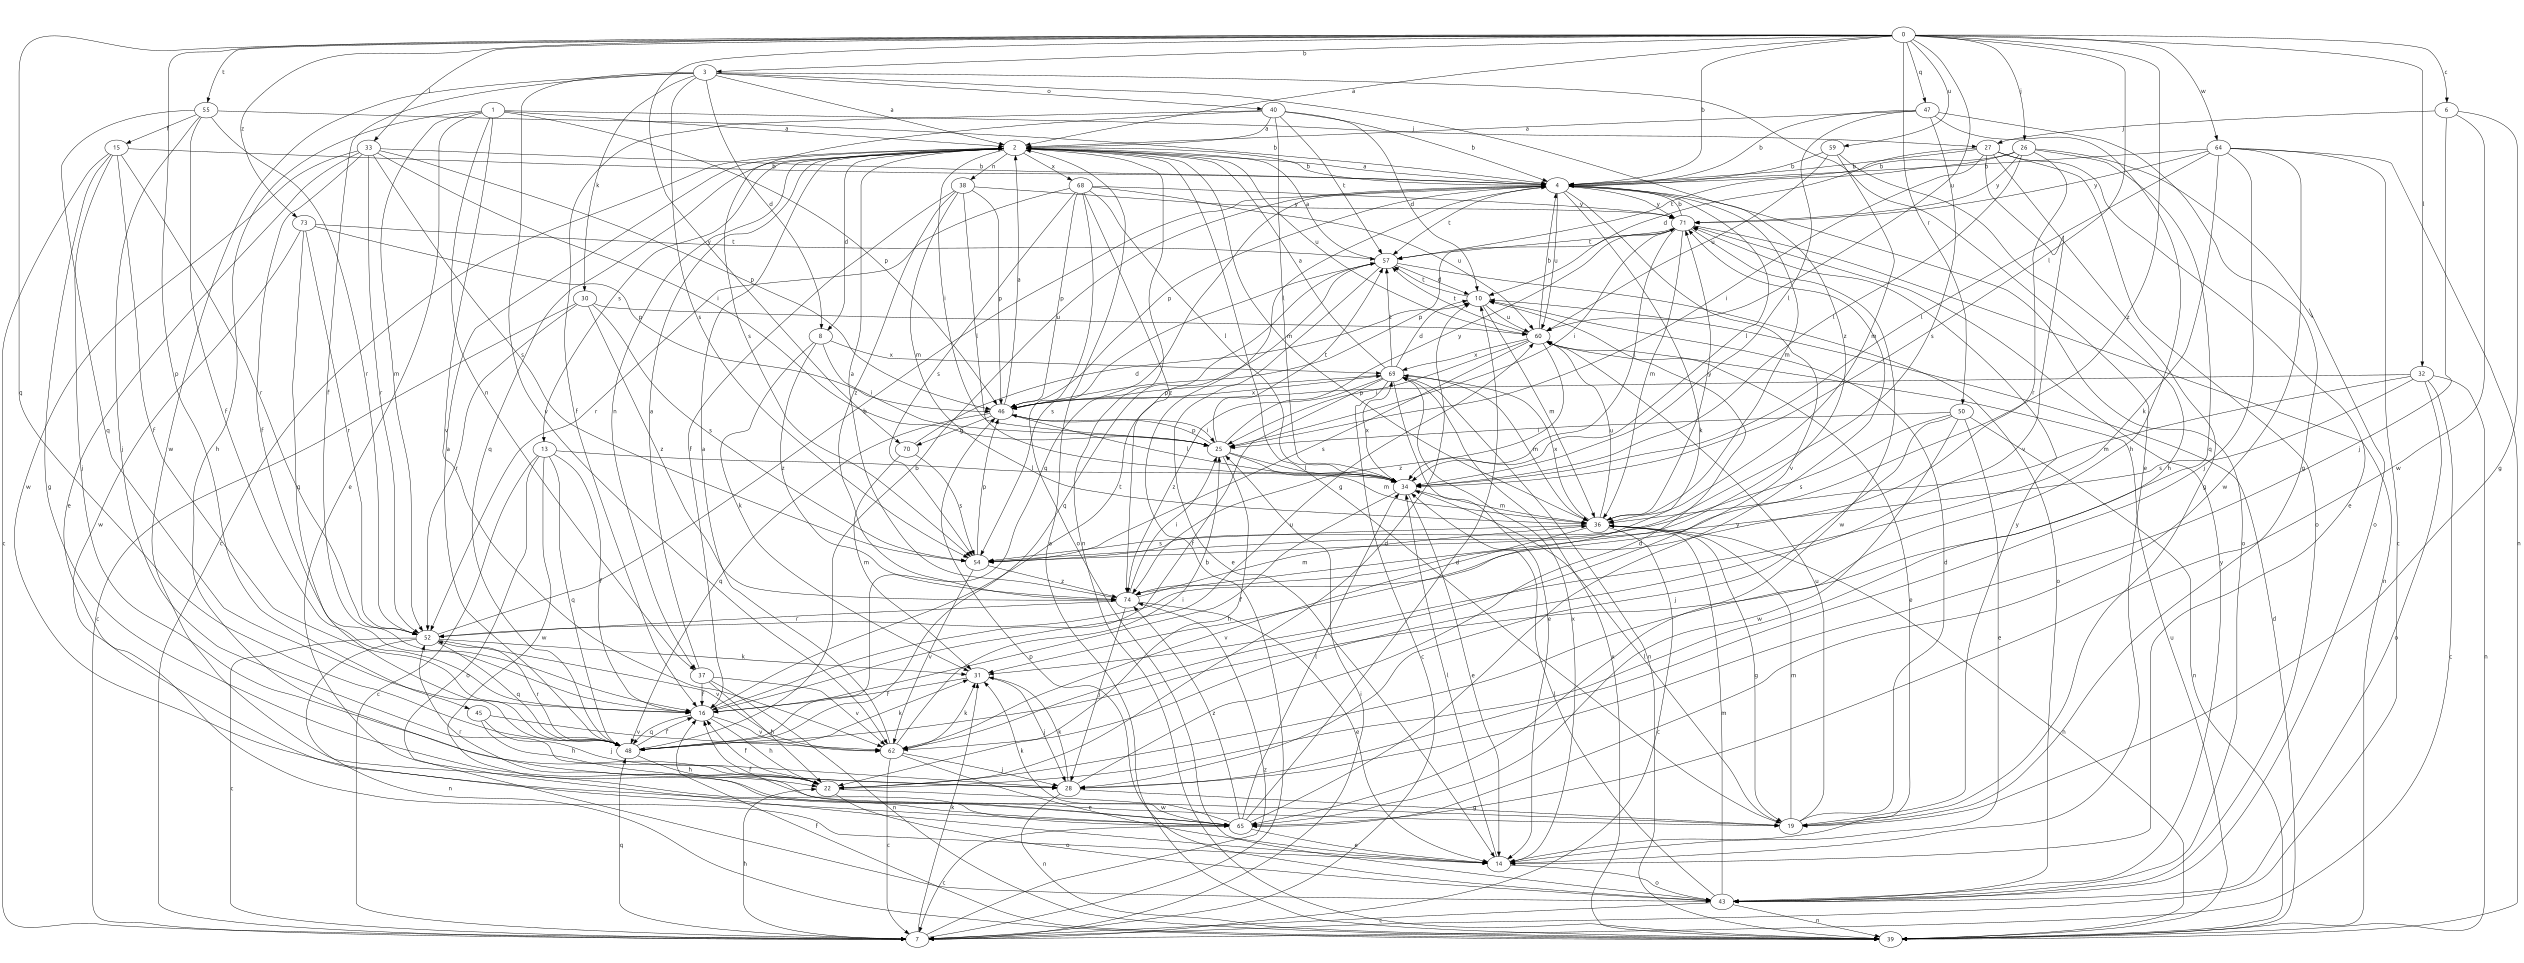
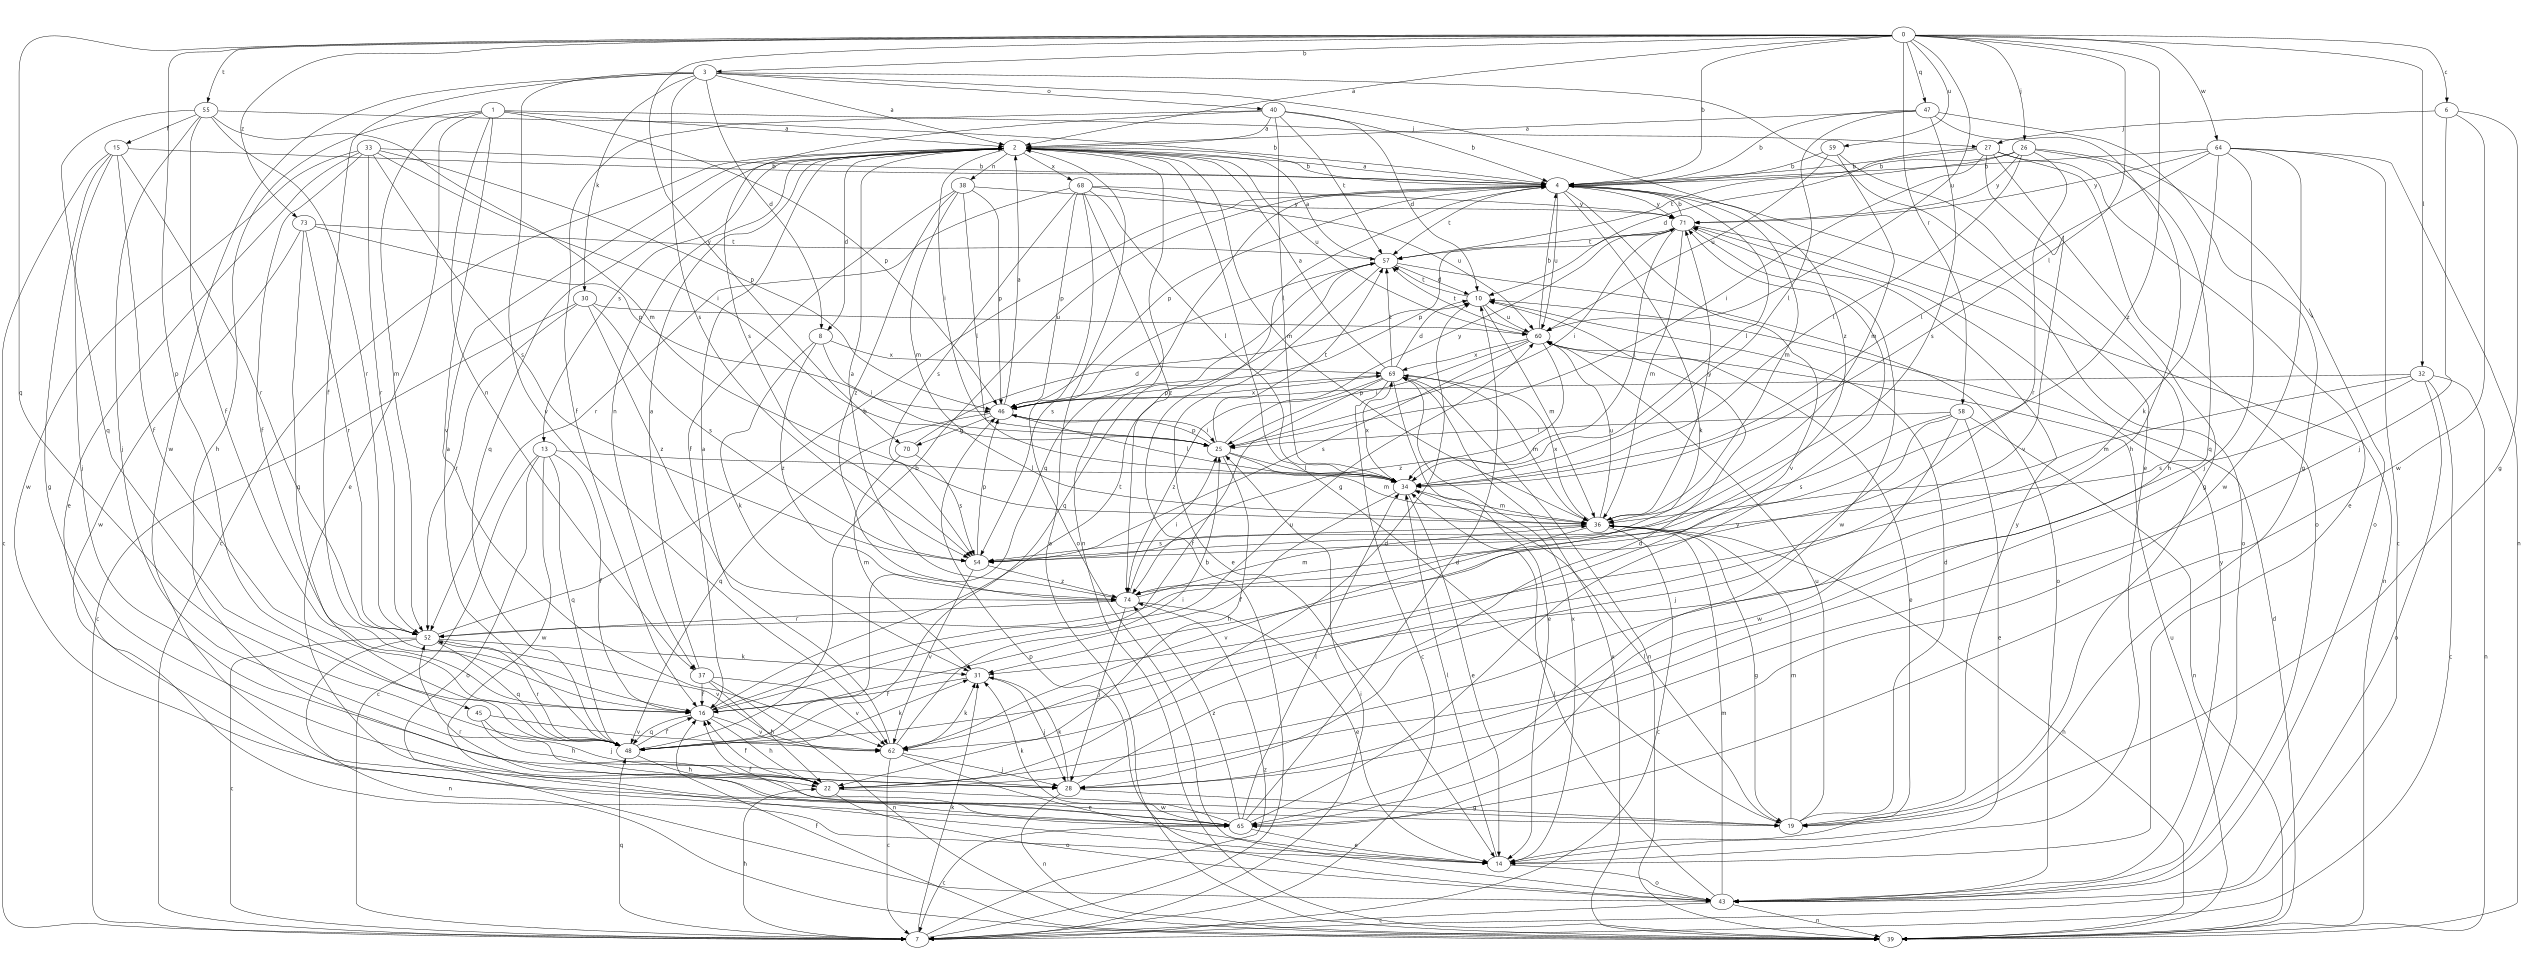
(1119, 39) -> none
(1962, 412) -> (1962, 412)
none -> (851, 445)
